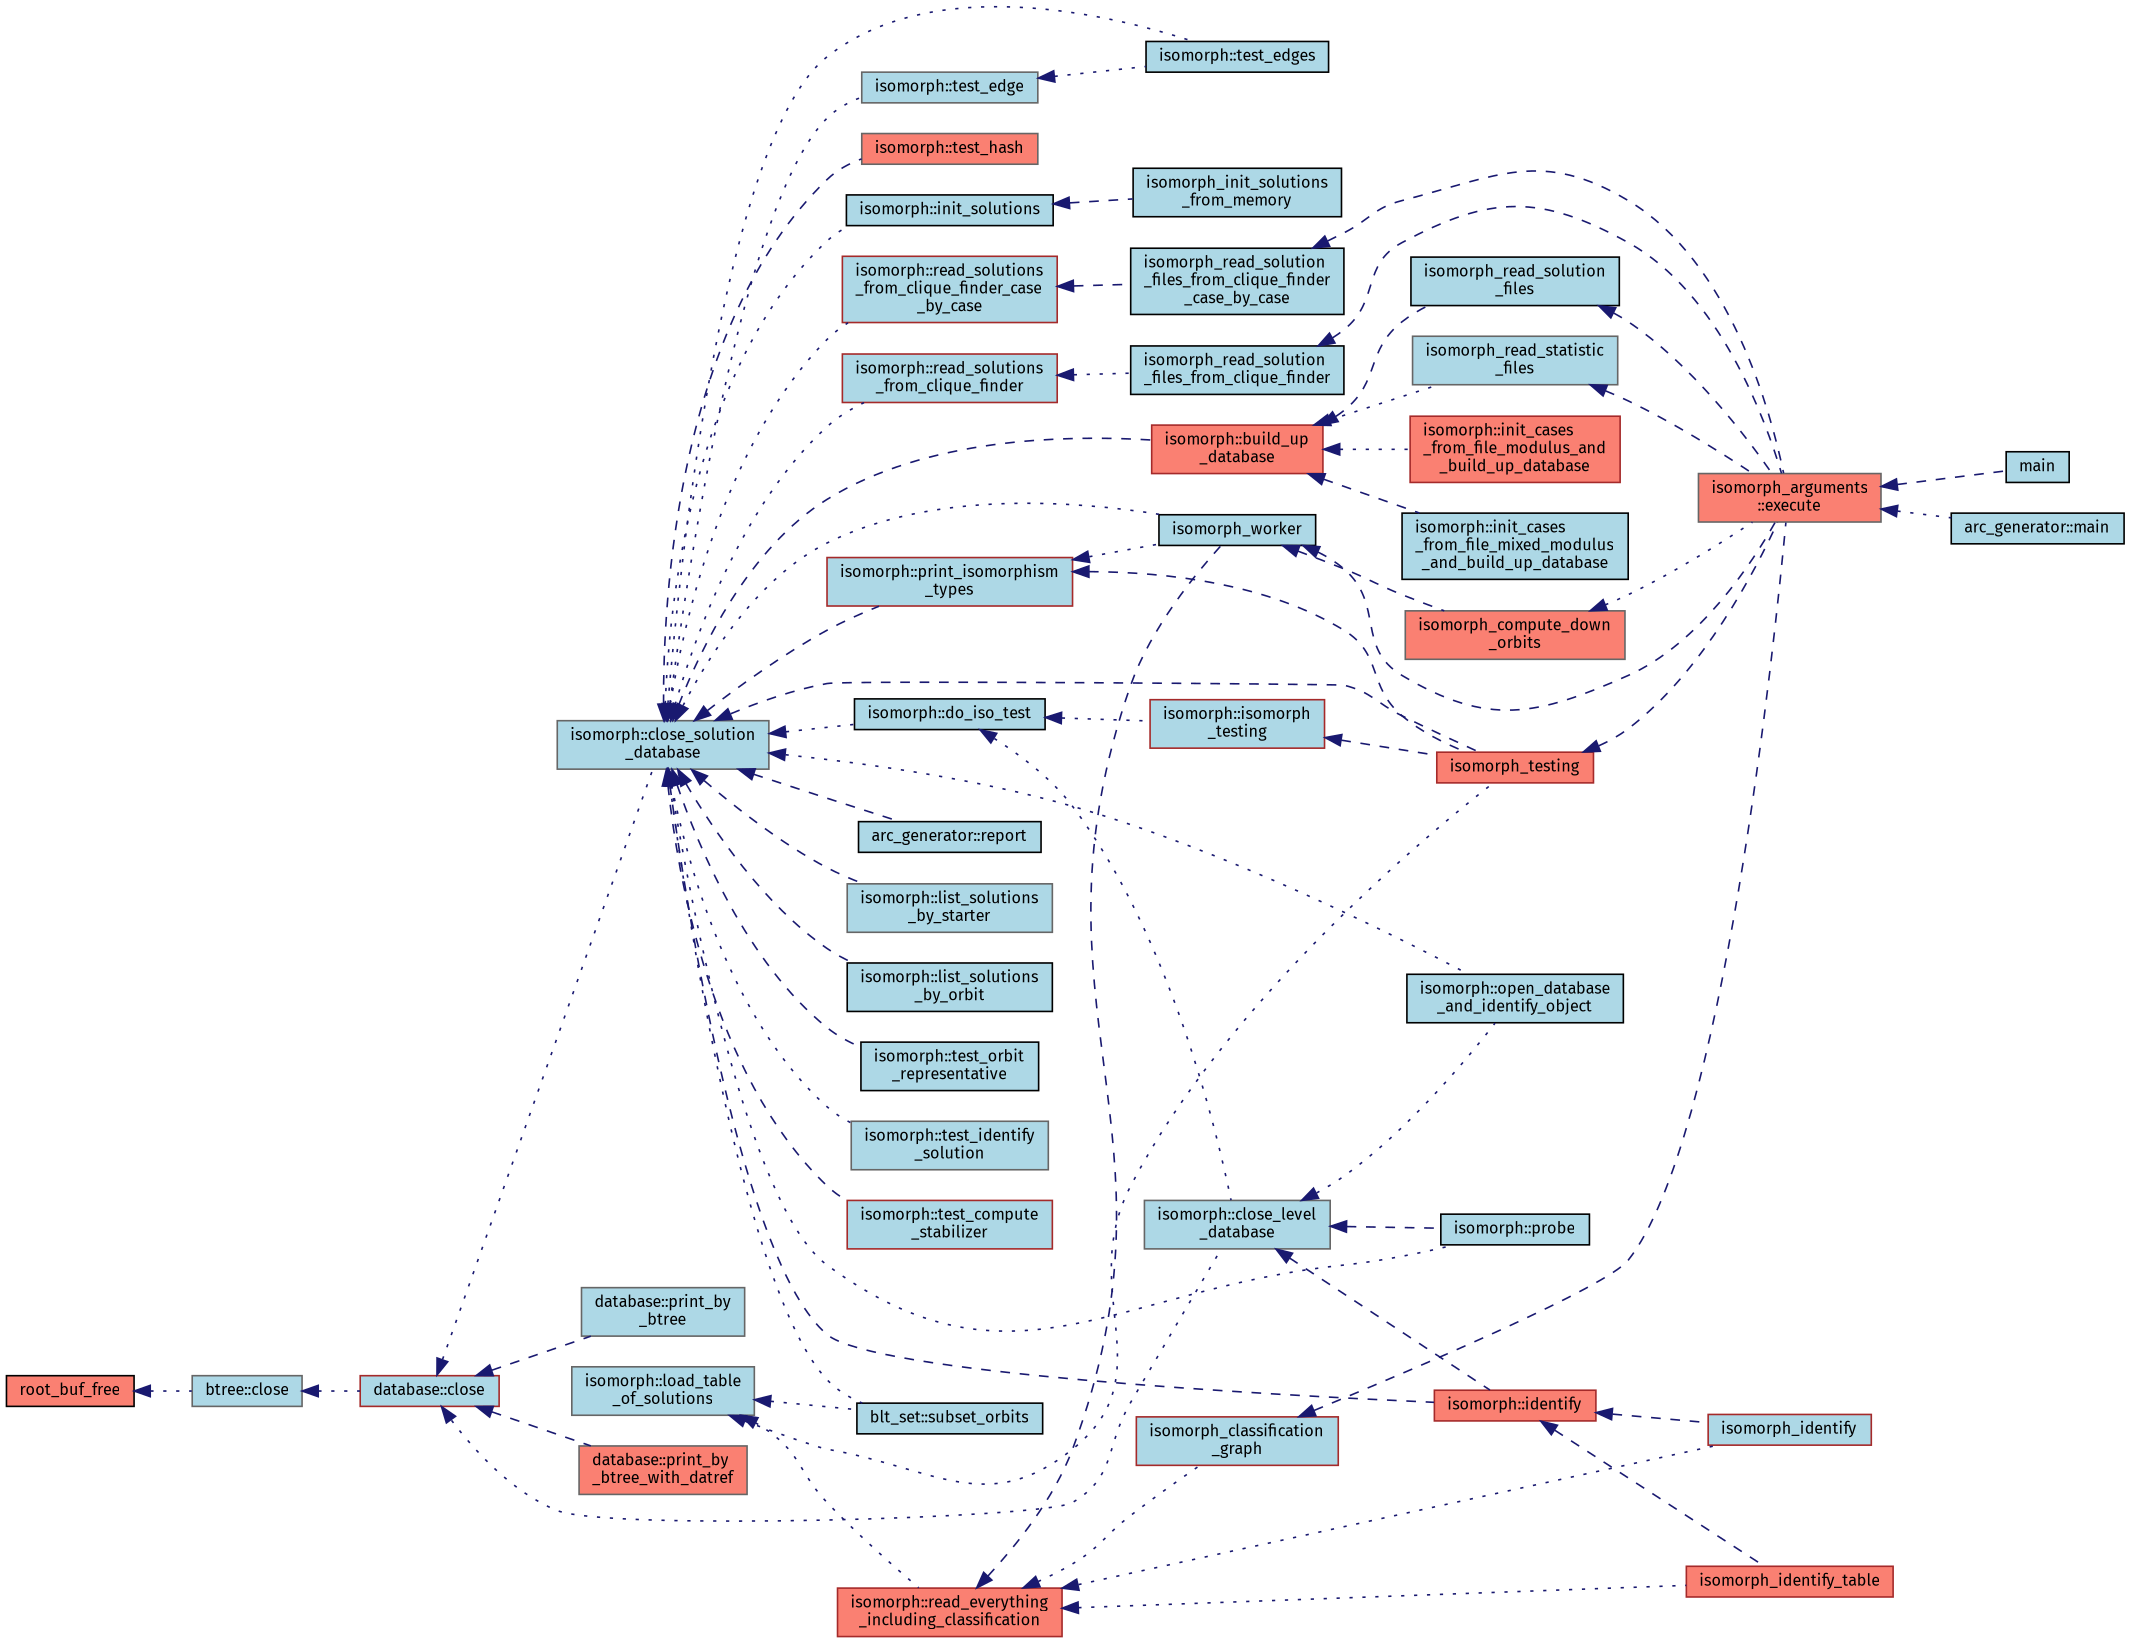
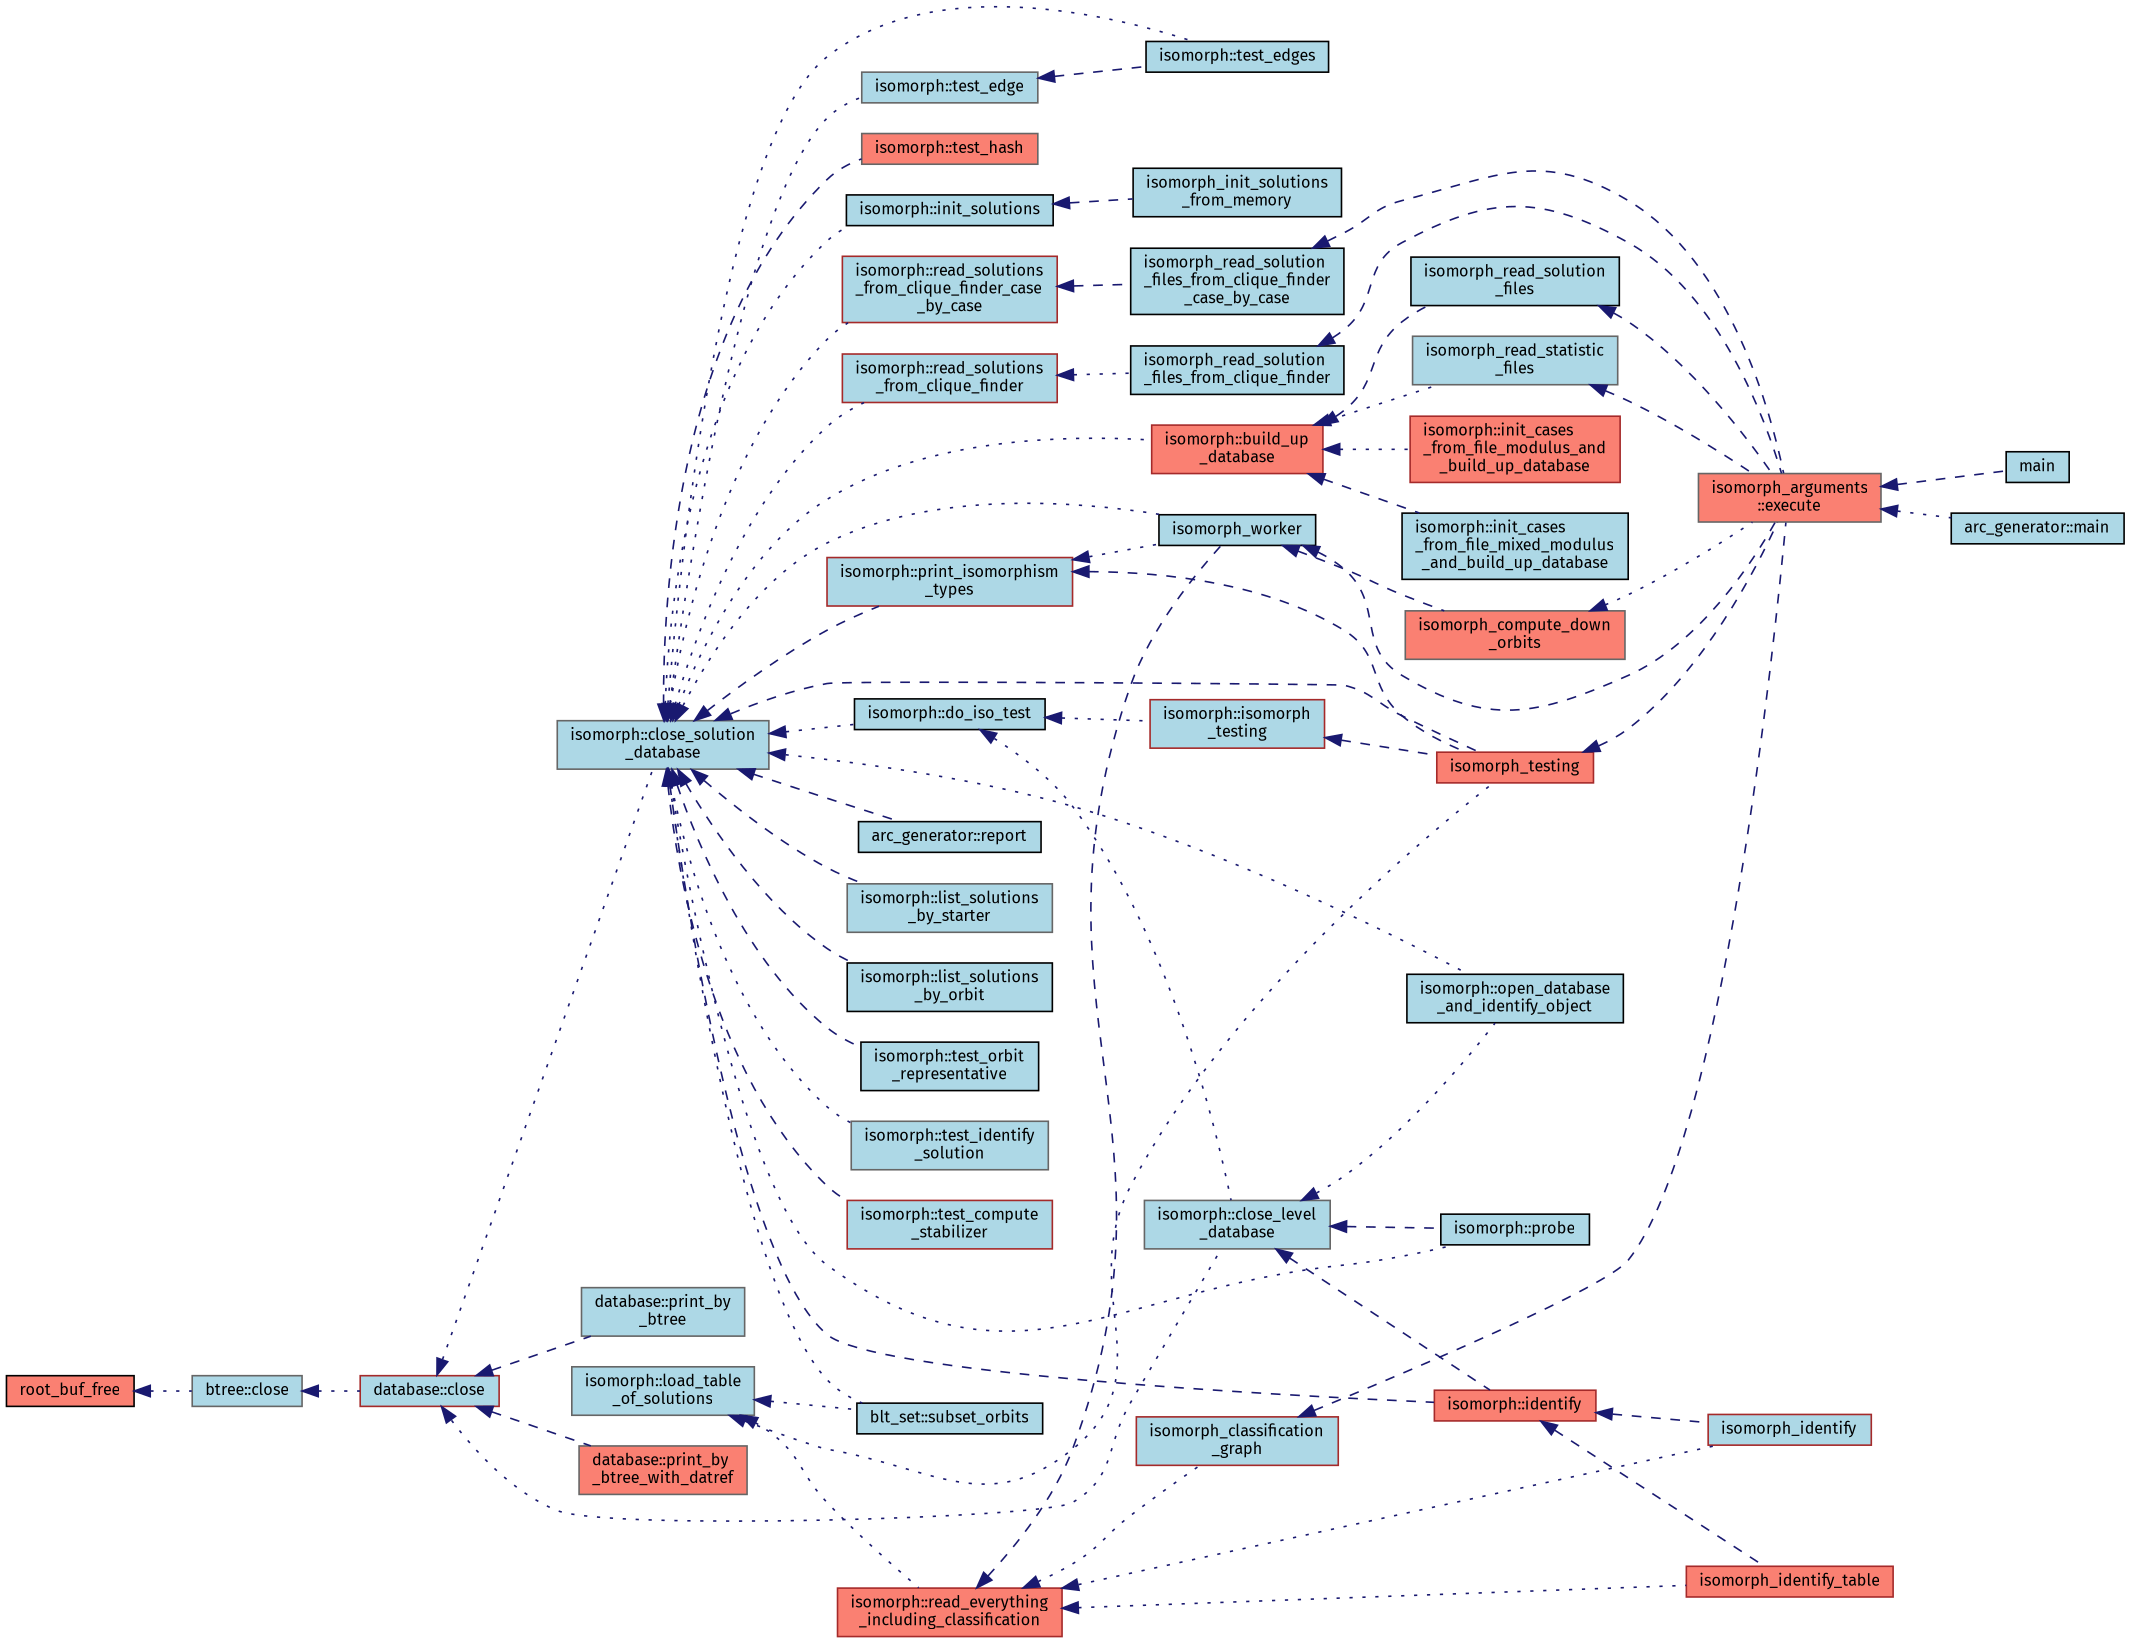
(1100, 71) -> (1100, 71)
(861, 481) -> (861, 481)
